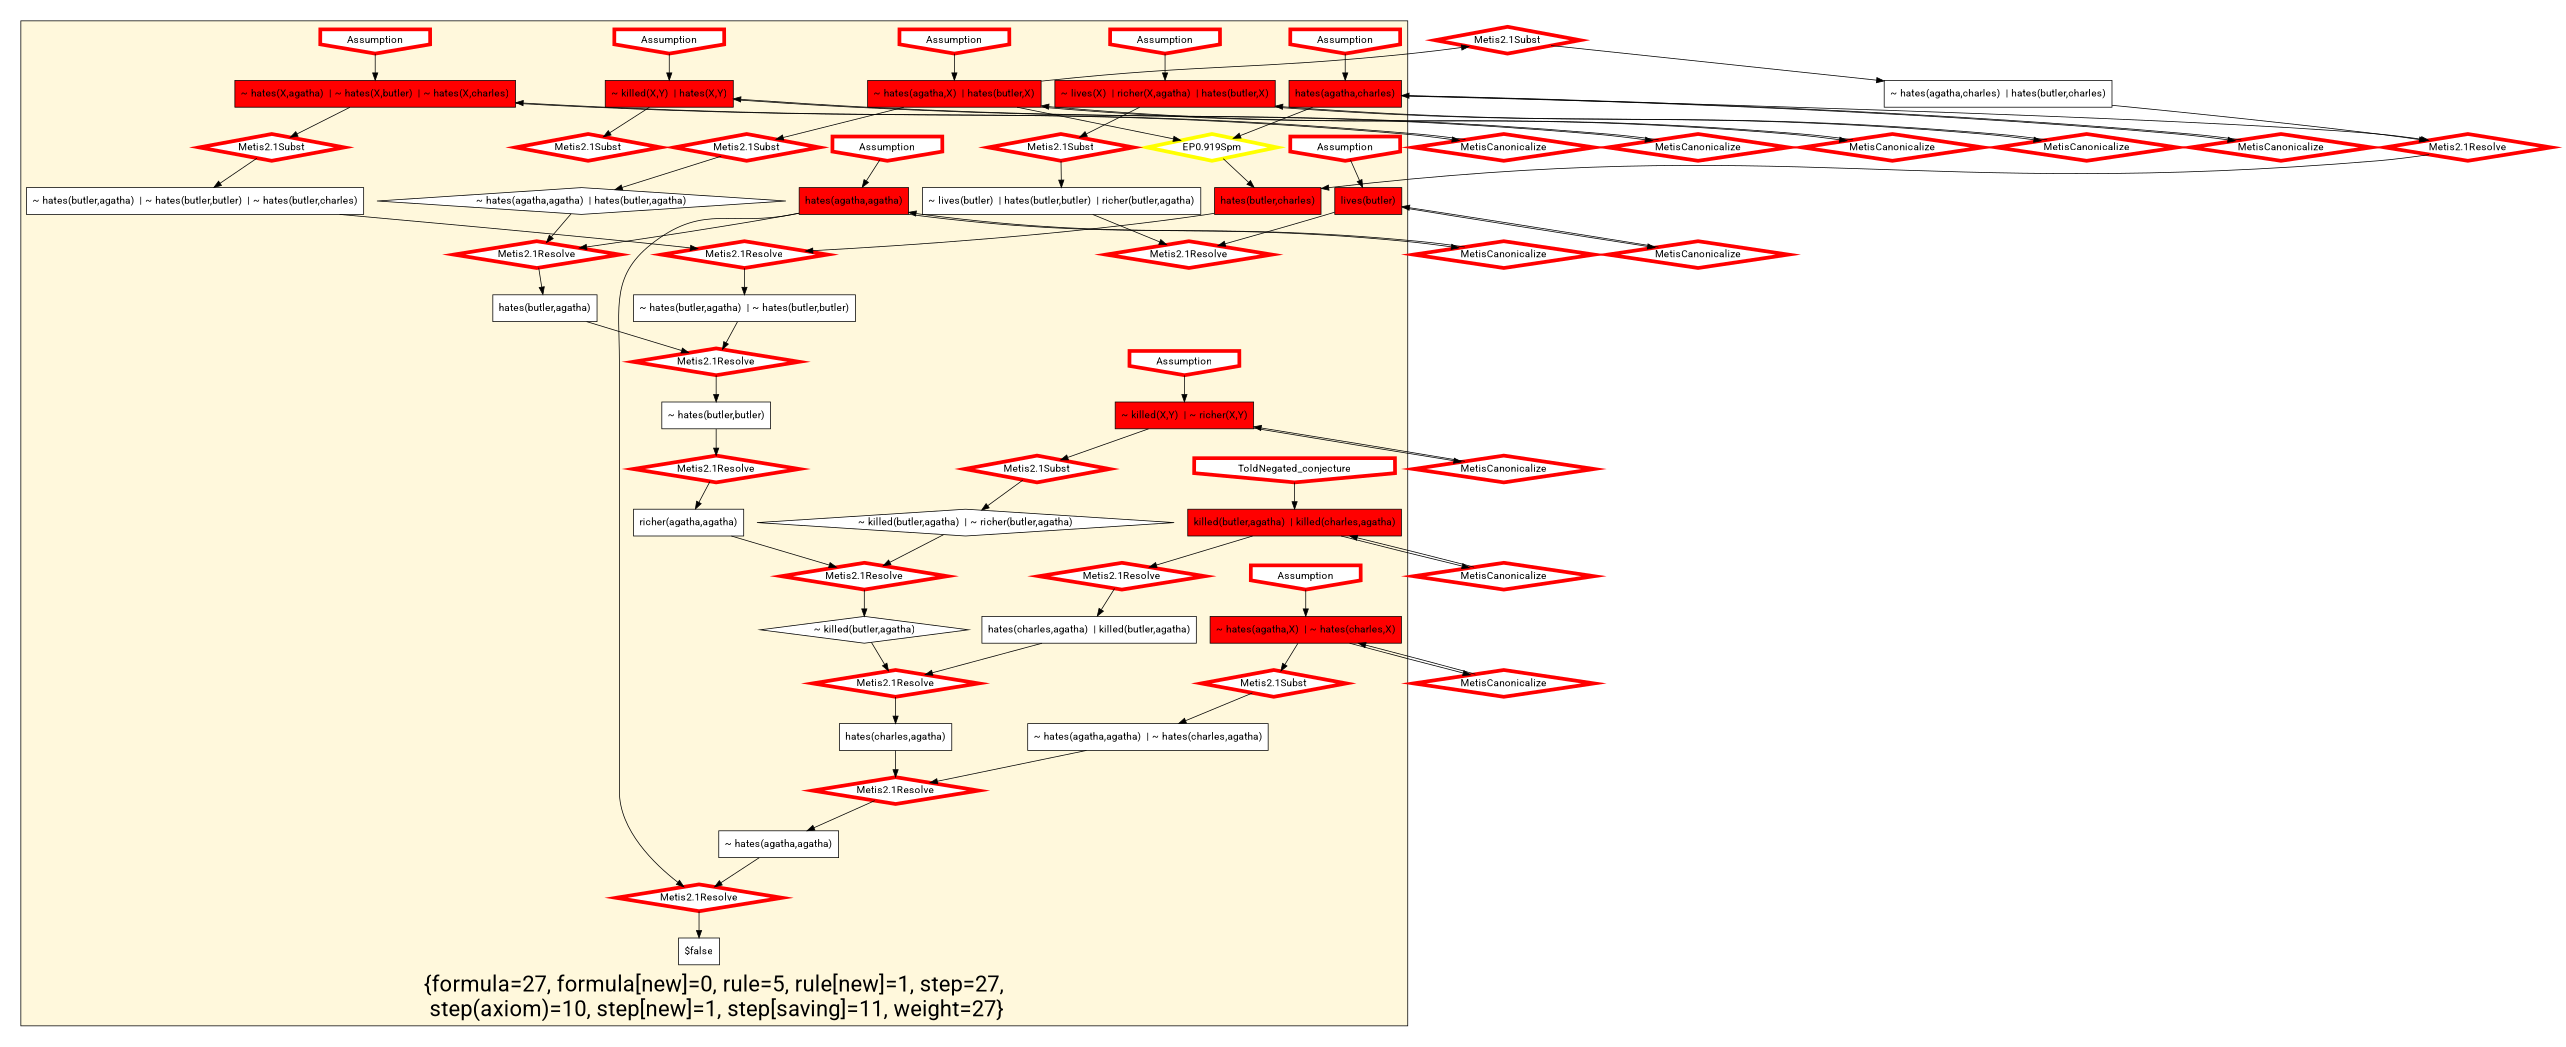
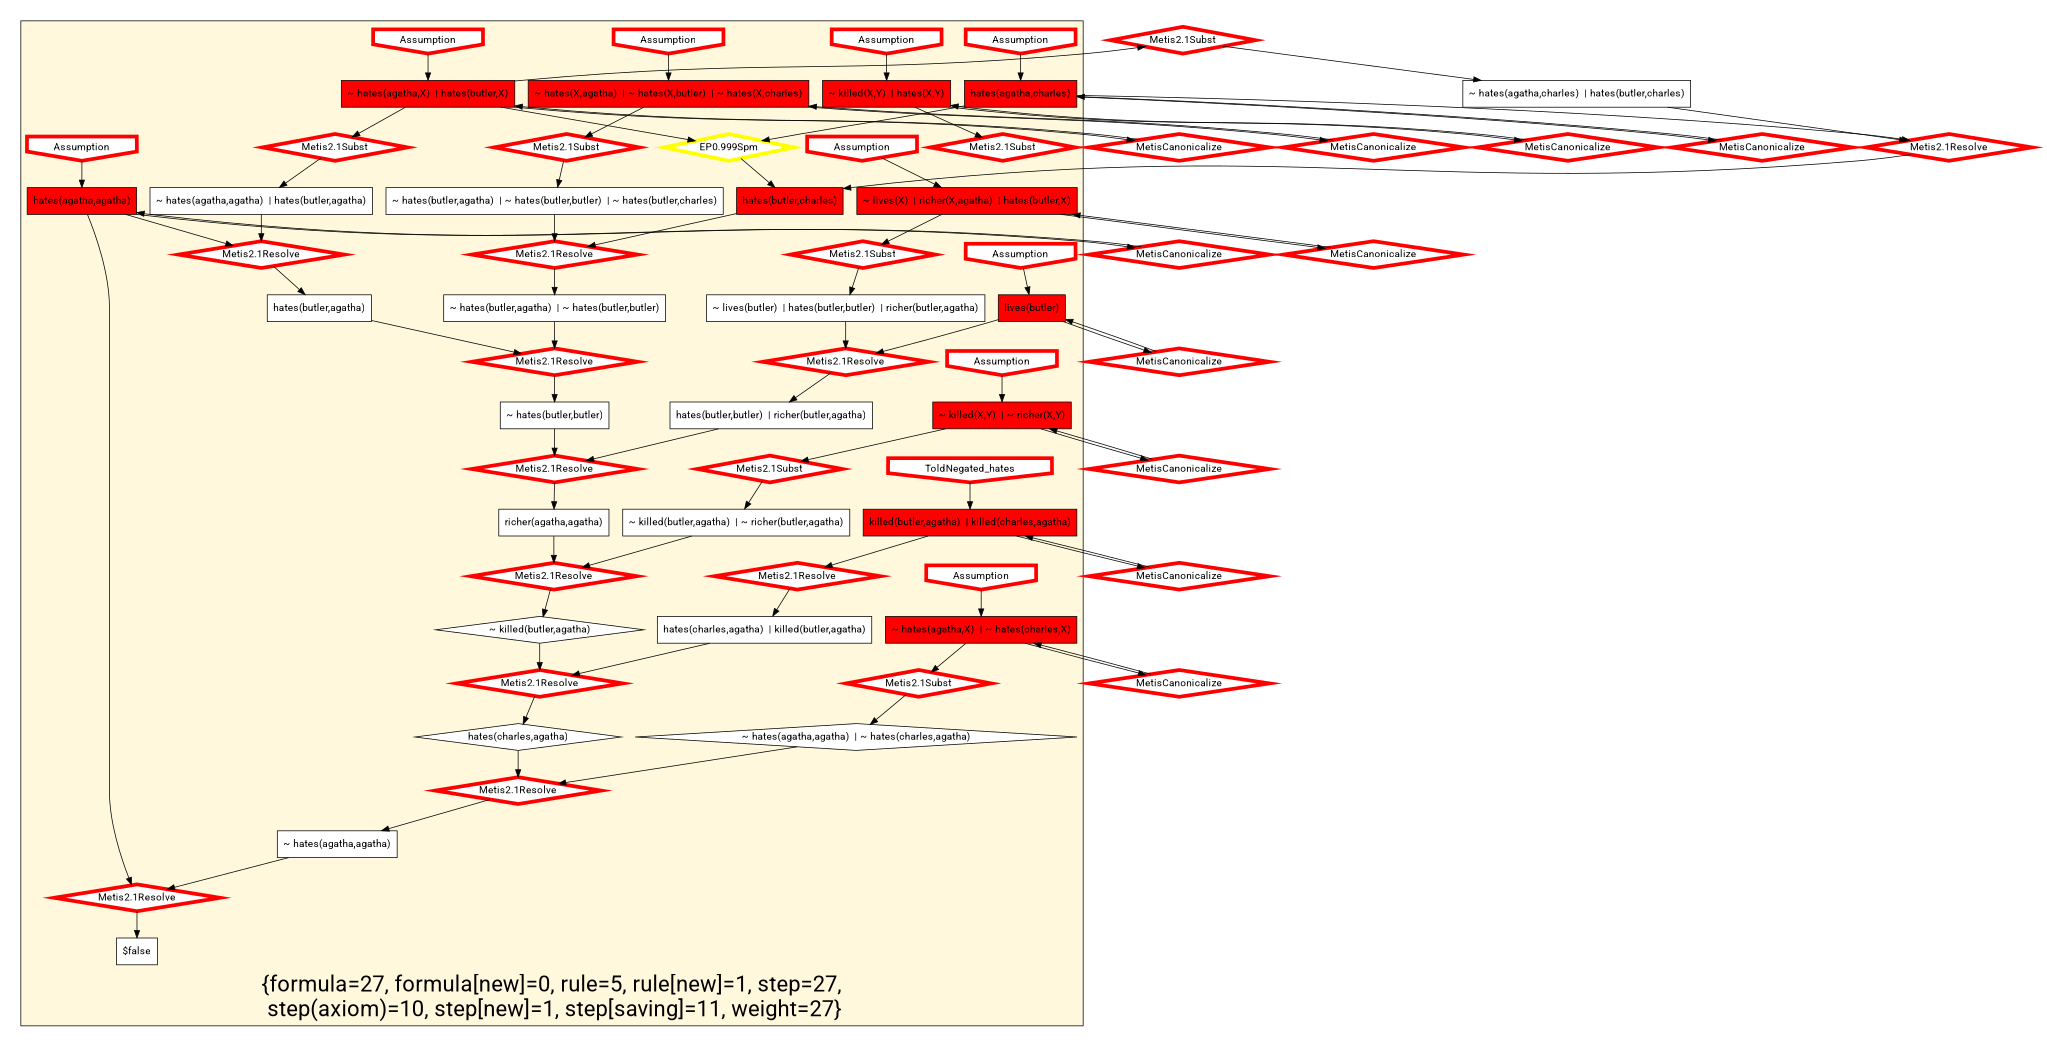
(1212, 147) -> (729, 147)
(581, 201) -> (261, 201)
none -> (771, 415)
(1295, 469) -> (970, 469)
(966, 523) -> (736, 523)
(896, 737) -> (518, 737)
(1148, 737) -> (856, 737)
